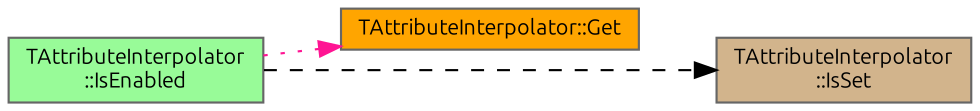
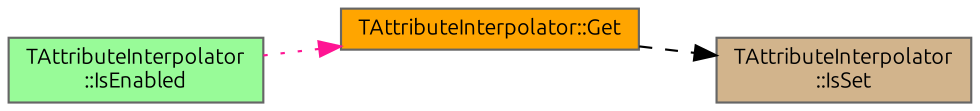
(479, 70) -> (667, 50)
